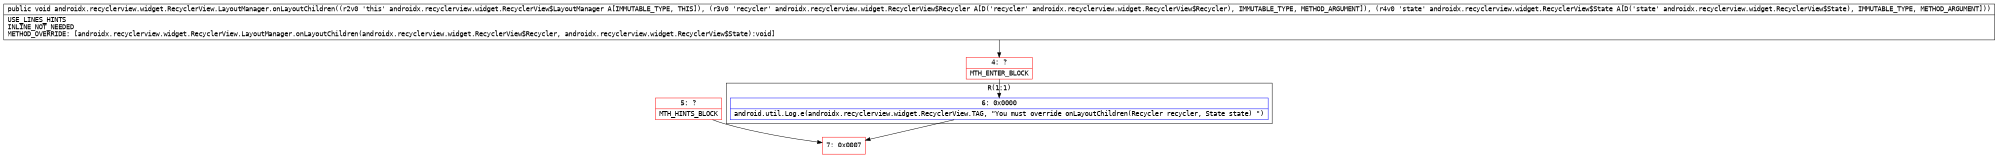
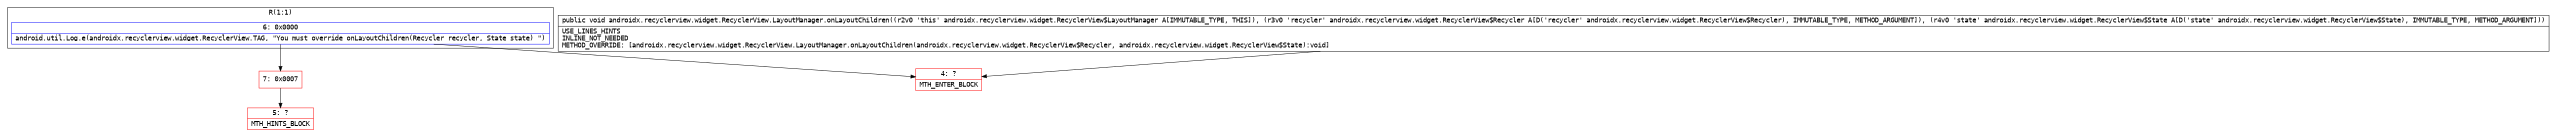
(999, 86) -> (672, 60)
(765, 133) -> (280, 96)
